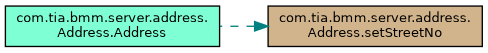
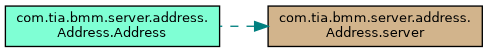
(375, 26) -> (375, 26)
